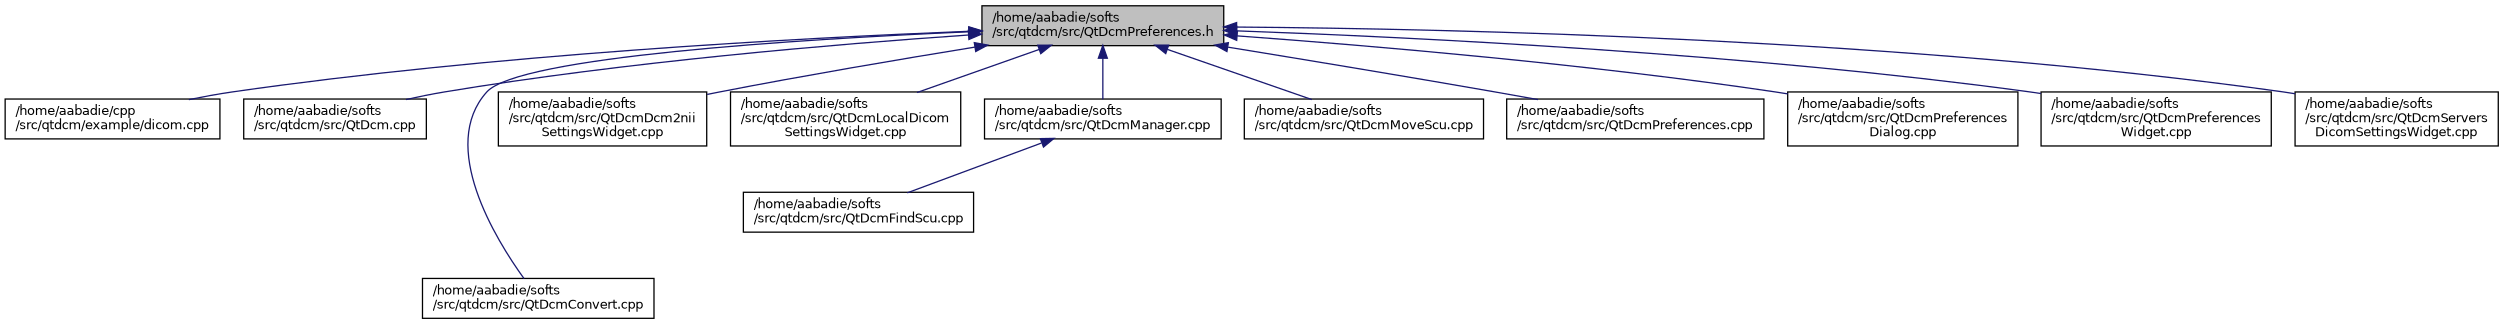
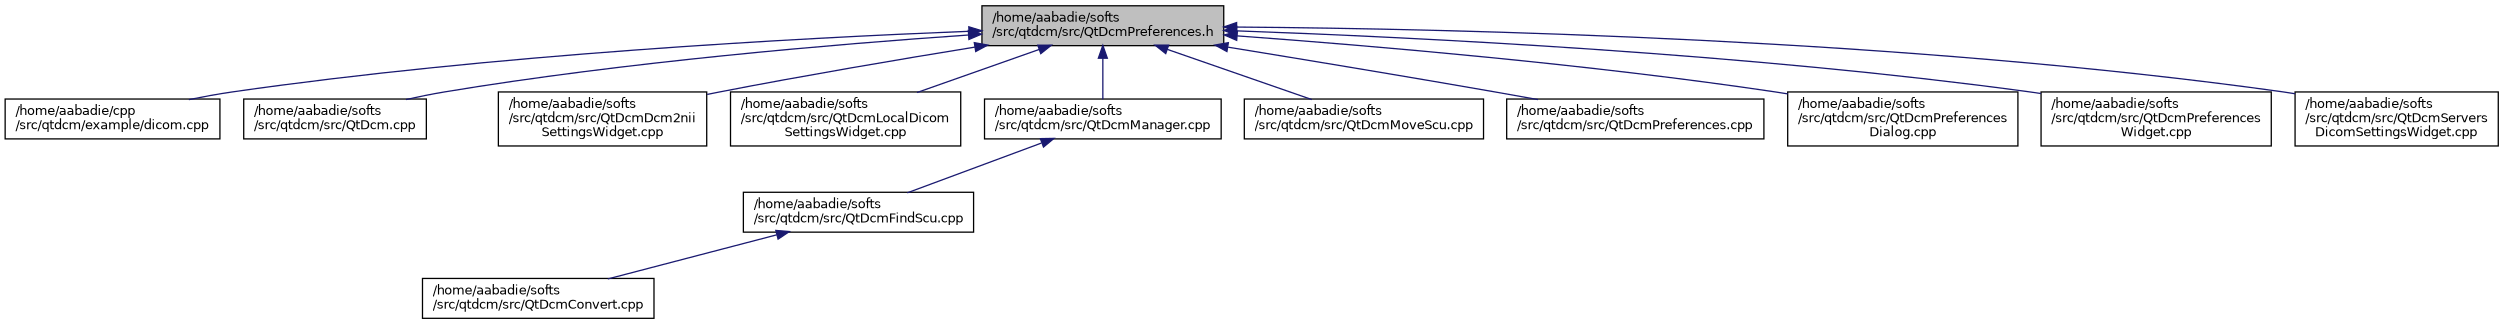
(589, 63) -> (692, 257)
